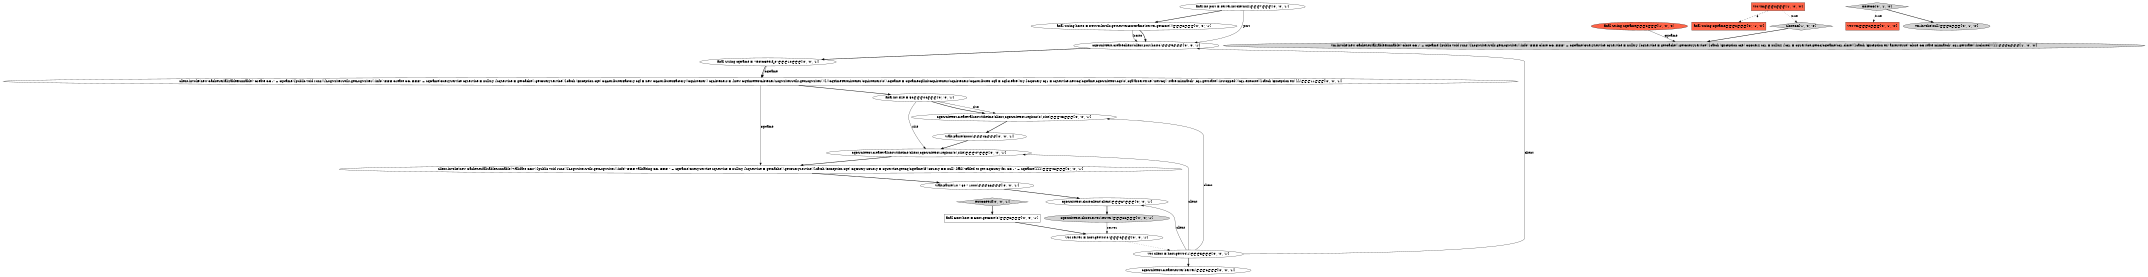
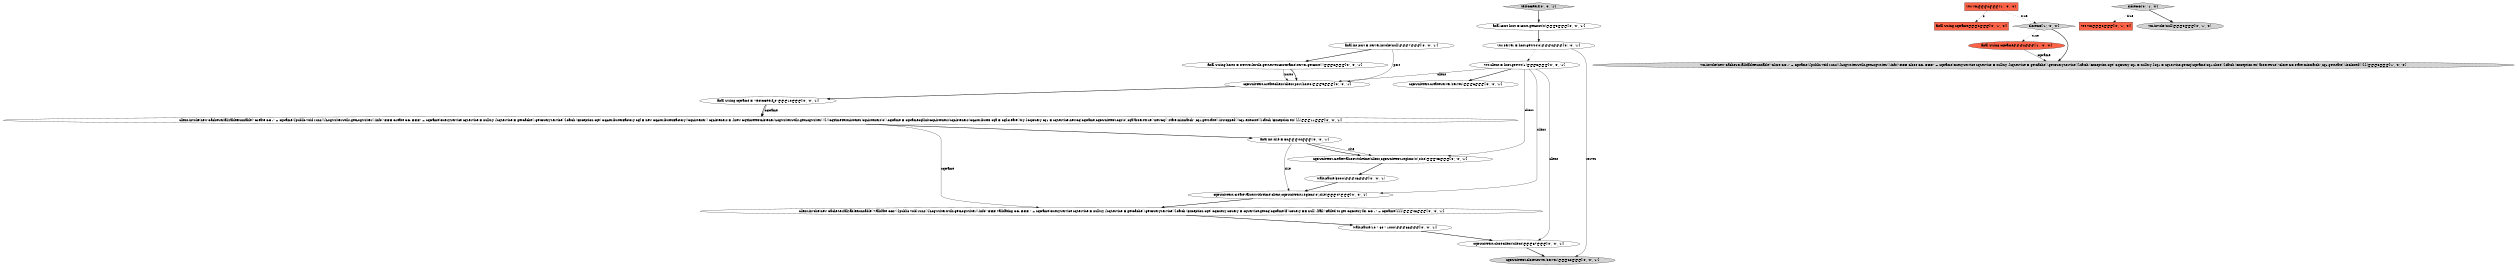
none -> (2032, 35)
(992, 218) -> (1539, 26)
(1107, 227) -> (1586, 150)
